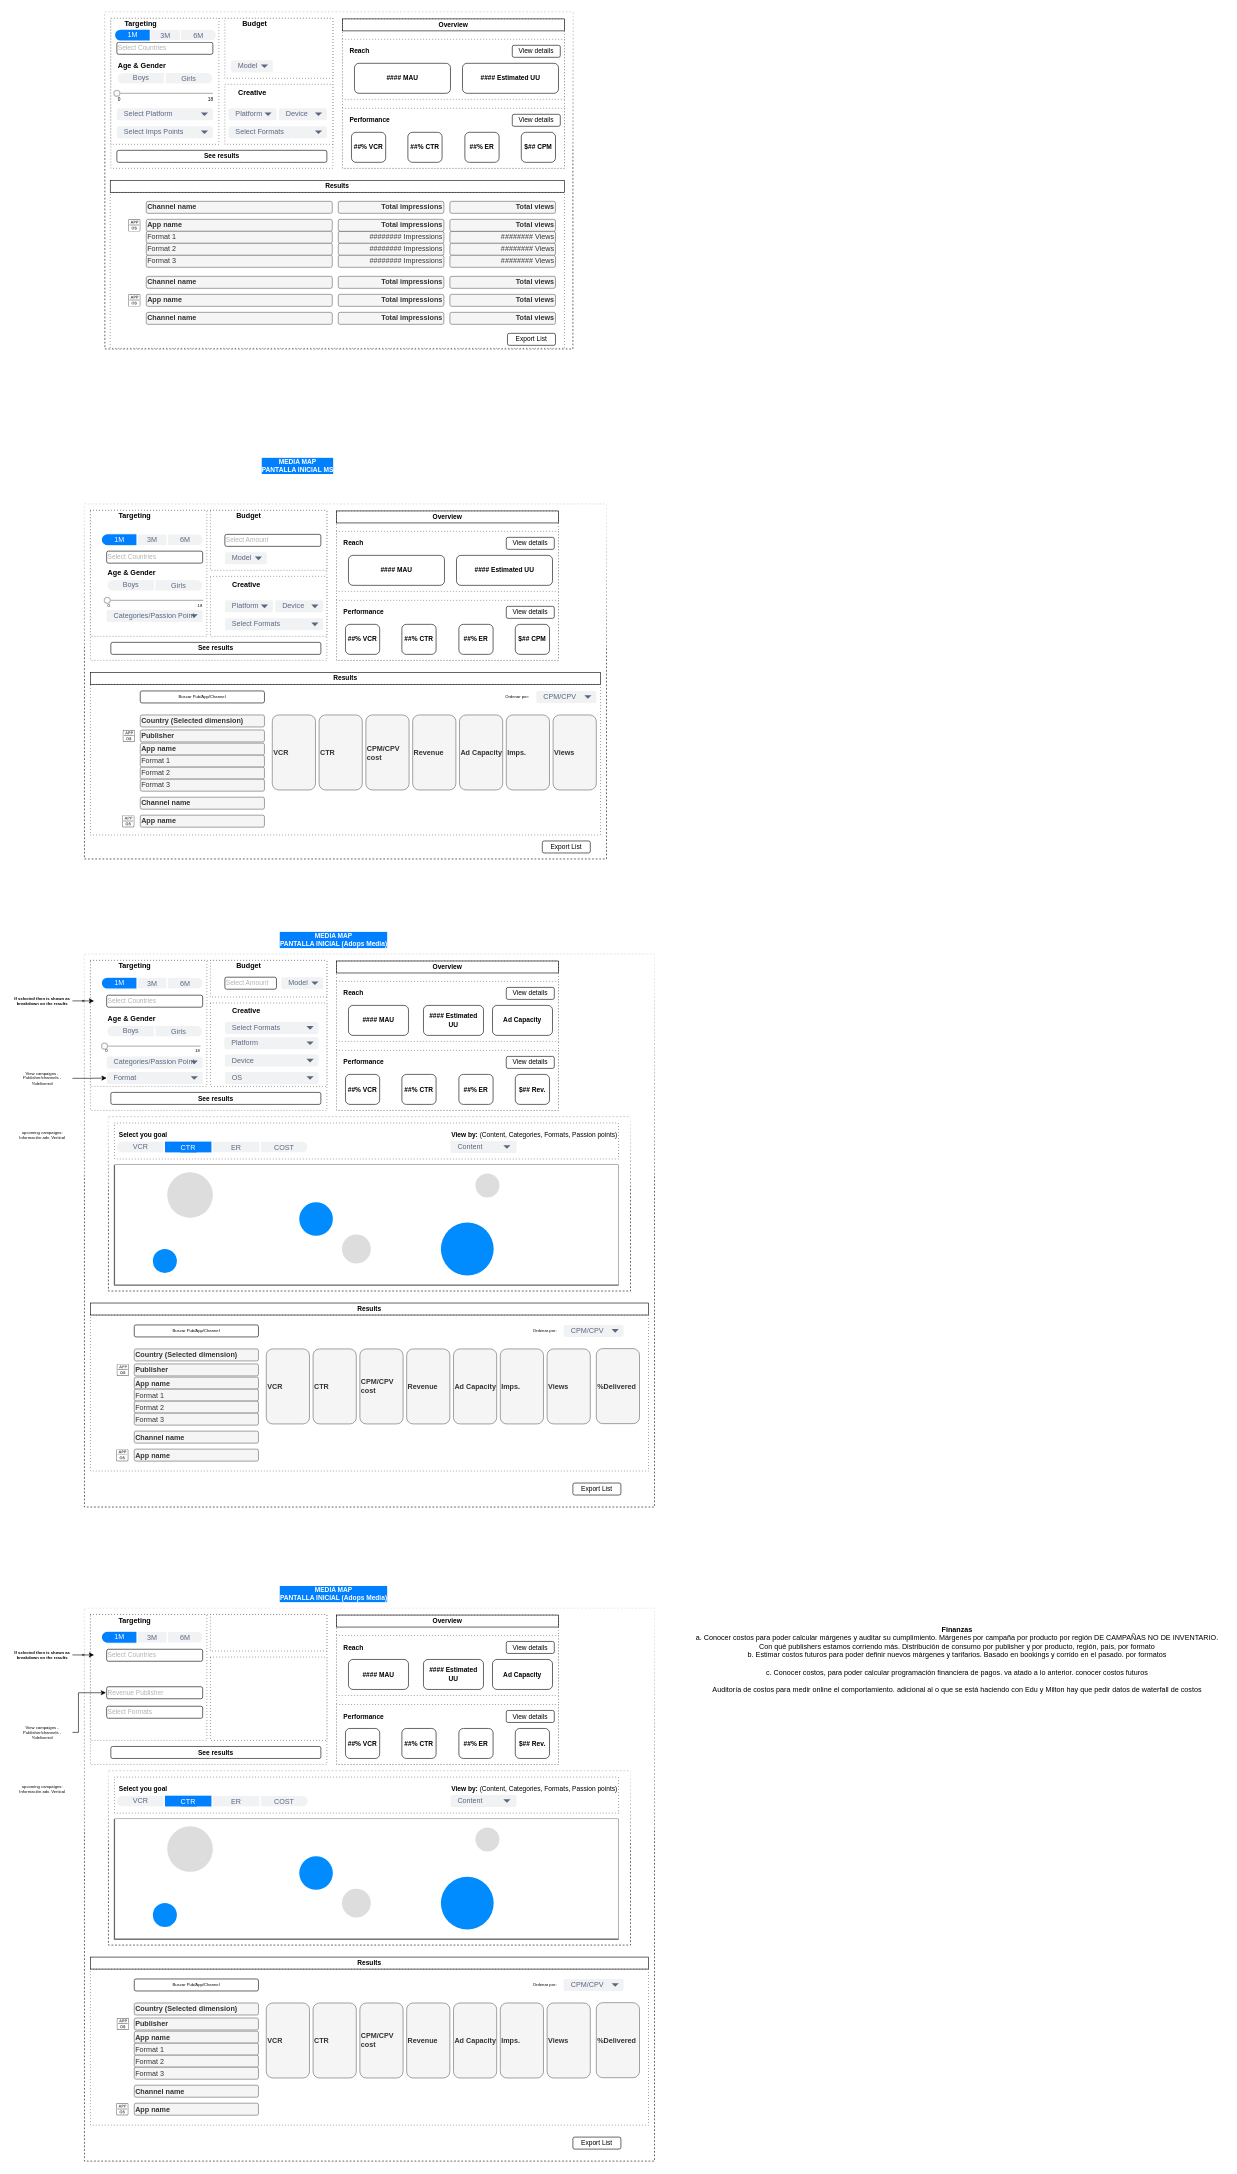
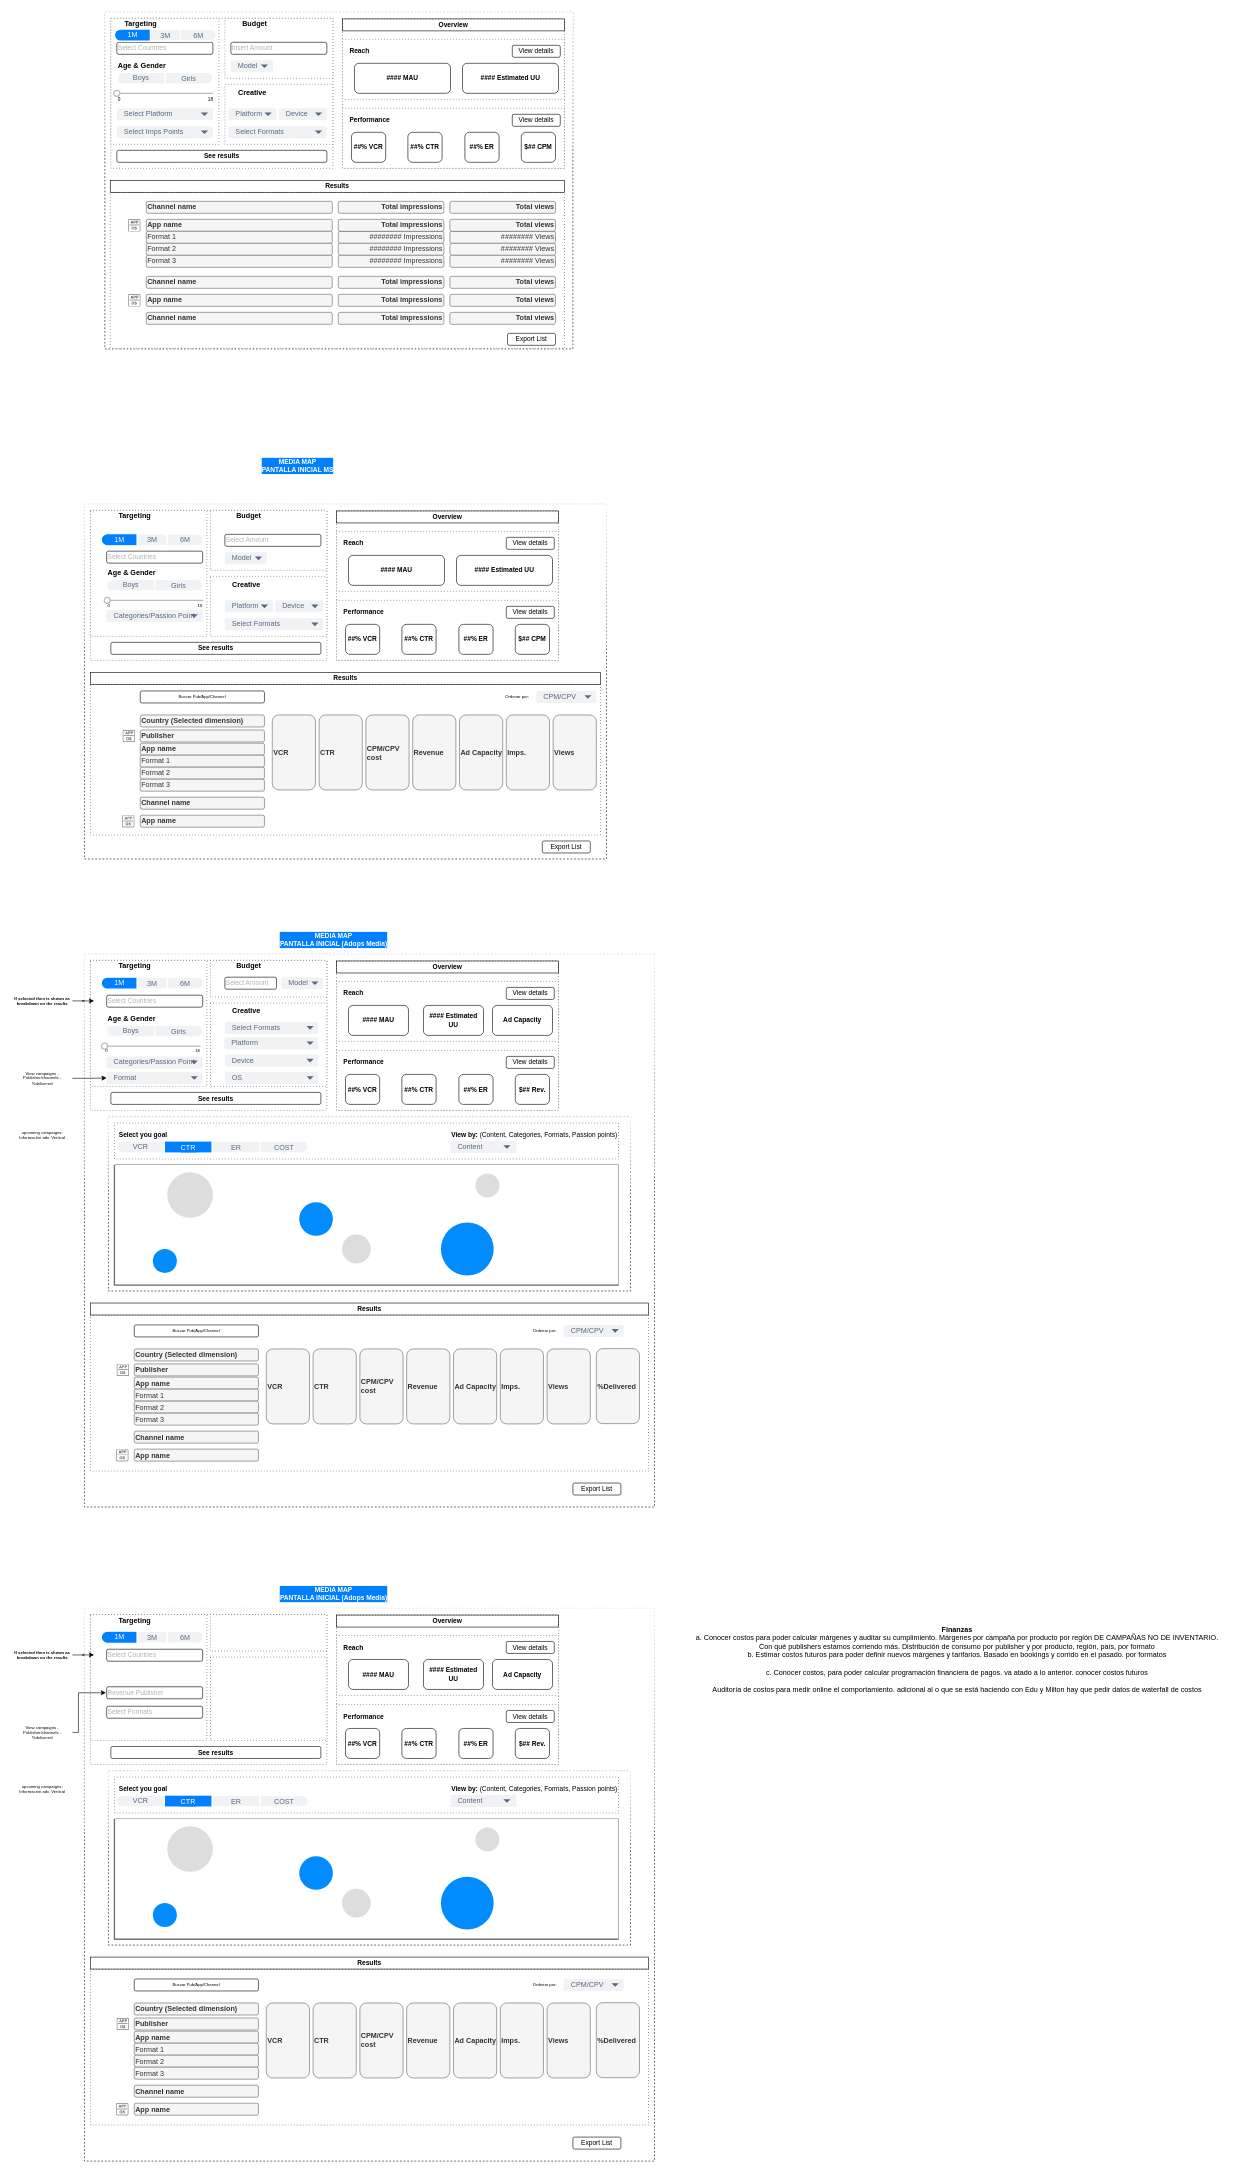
none -> (279, 48)
